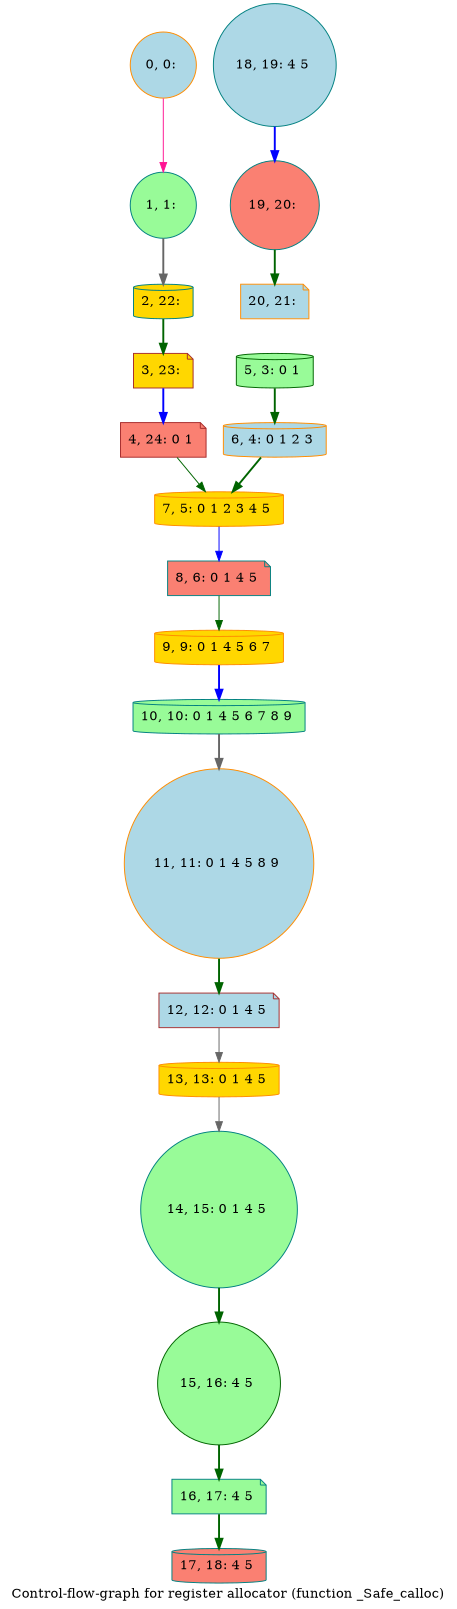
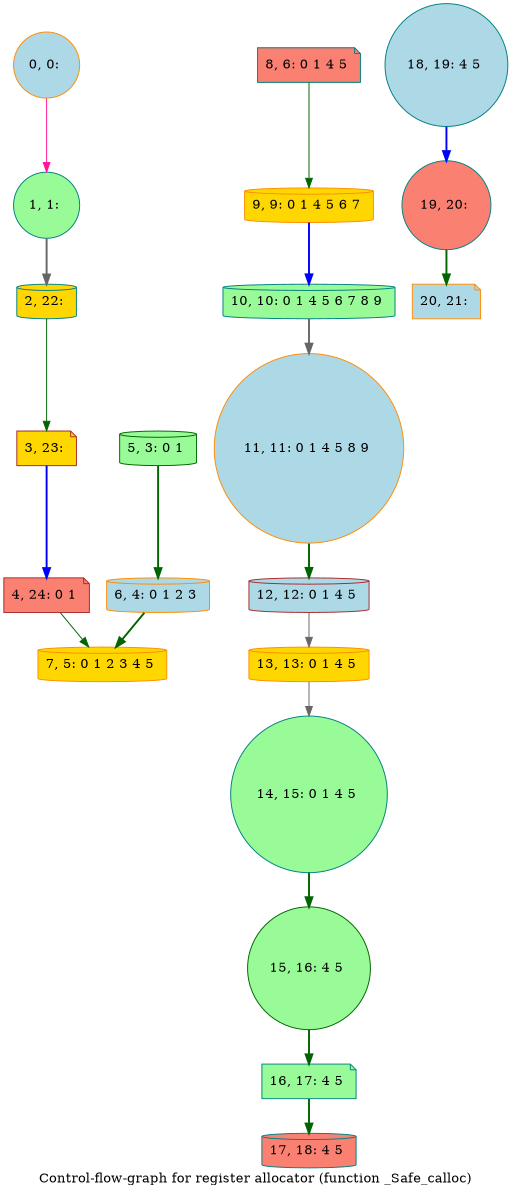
(163, 331) -> (47, 370)
(219, 539) -> none
(219, 1010) -> (309, 595)
